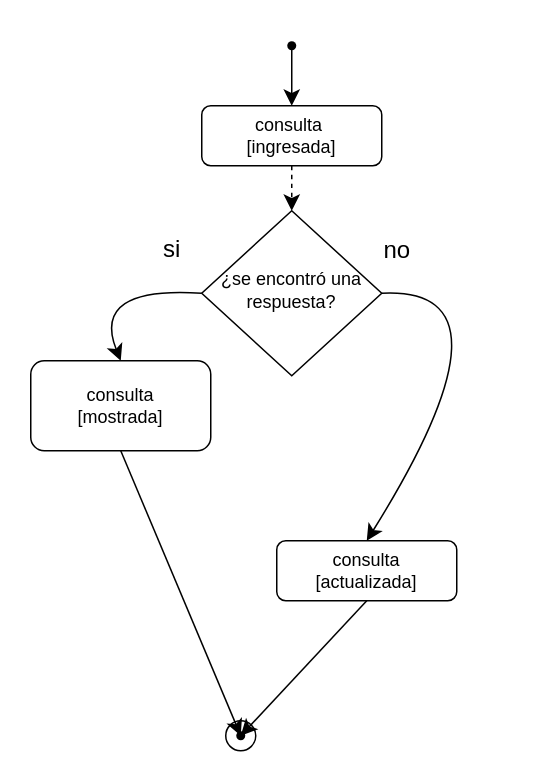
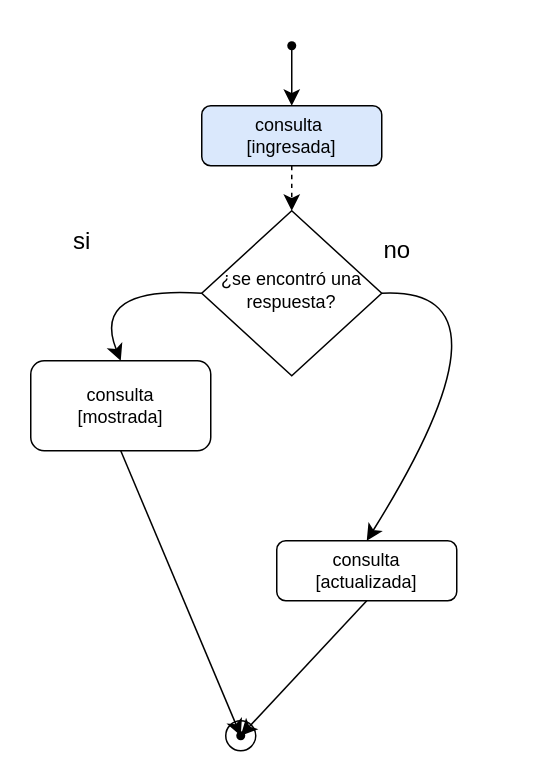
(292, 136) -> (292, 136)
(172, 248) -> (82, 241)
